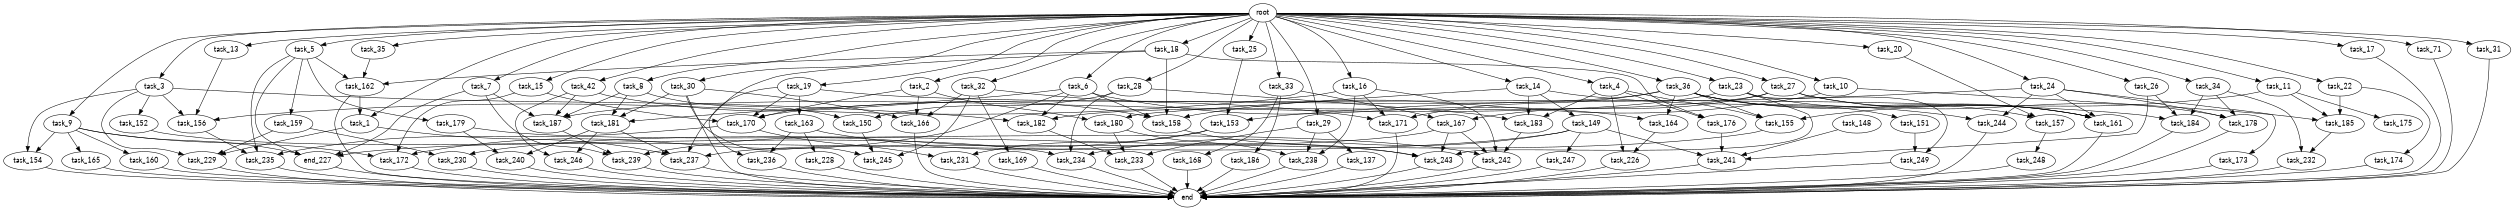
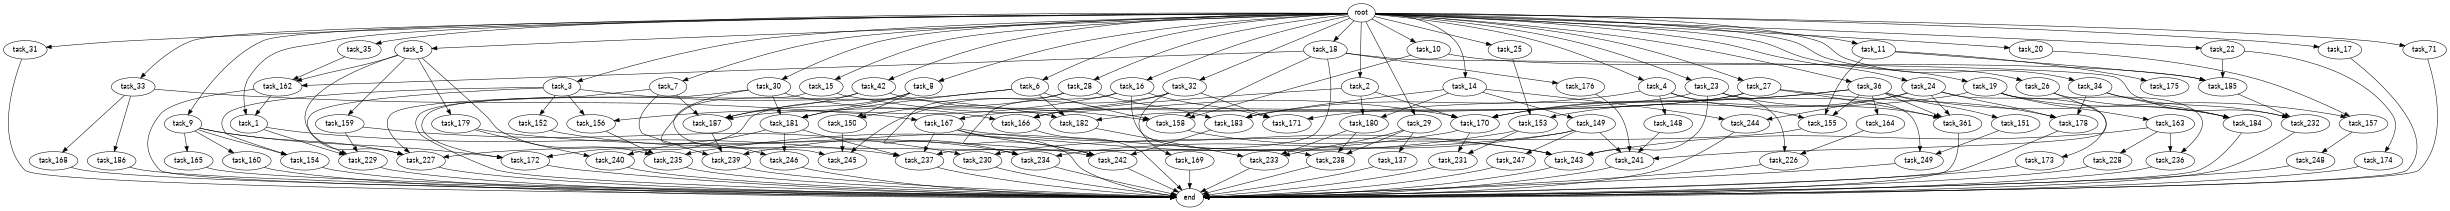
(226, 50) -> none
none -> (2056, 72)
(1661, 105) -> (1662, 103)
(1255, 113) -> none
(2108, 124) -> (1958, 124)
(318, 161) -> (421, 161)
(1370, 181) -> (1072, 158)
